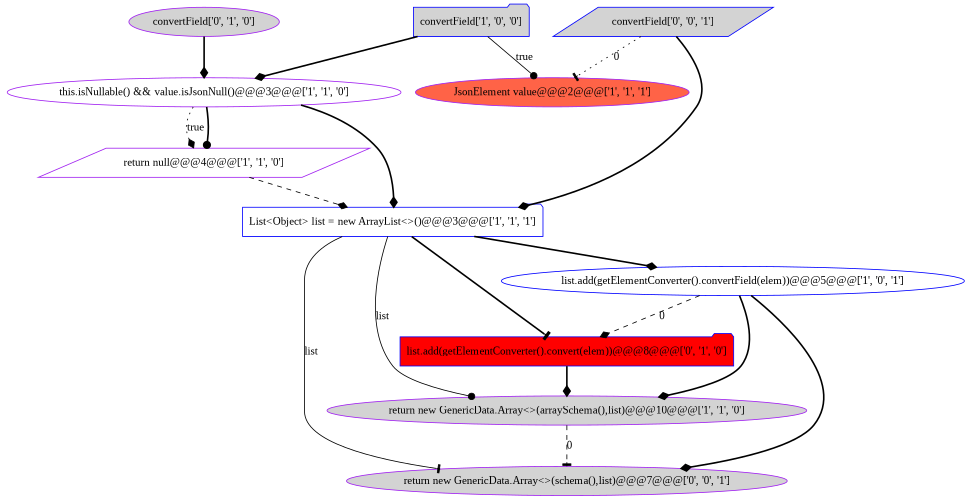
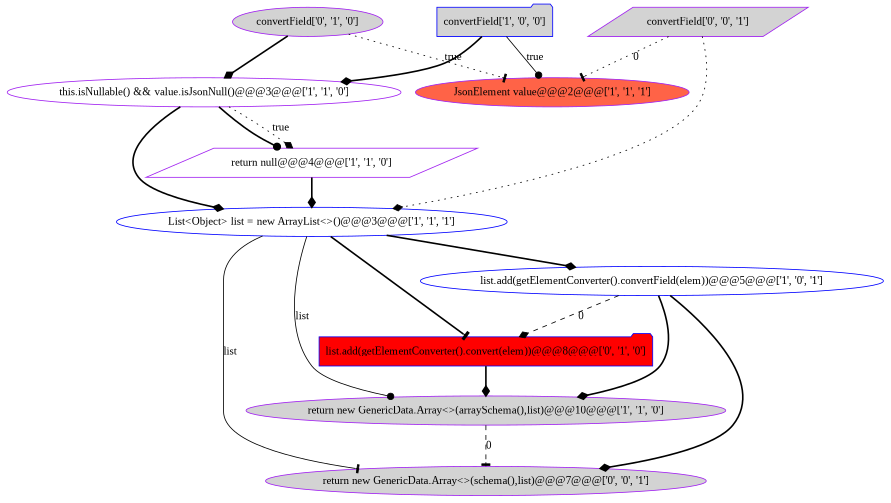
(663, 22) -> (698, 22)
none -> (425, 56)
(655, 150) -> (591, 163)
(294, 191) -> (312, 187)
(393, 222) -> (312, 222)
